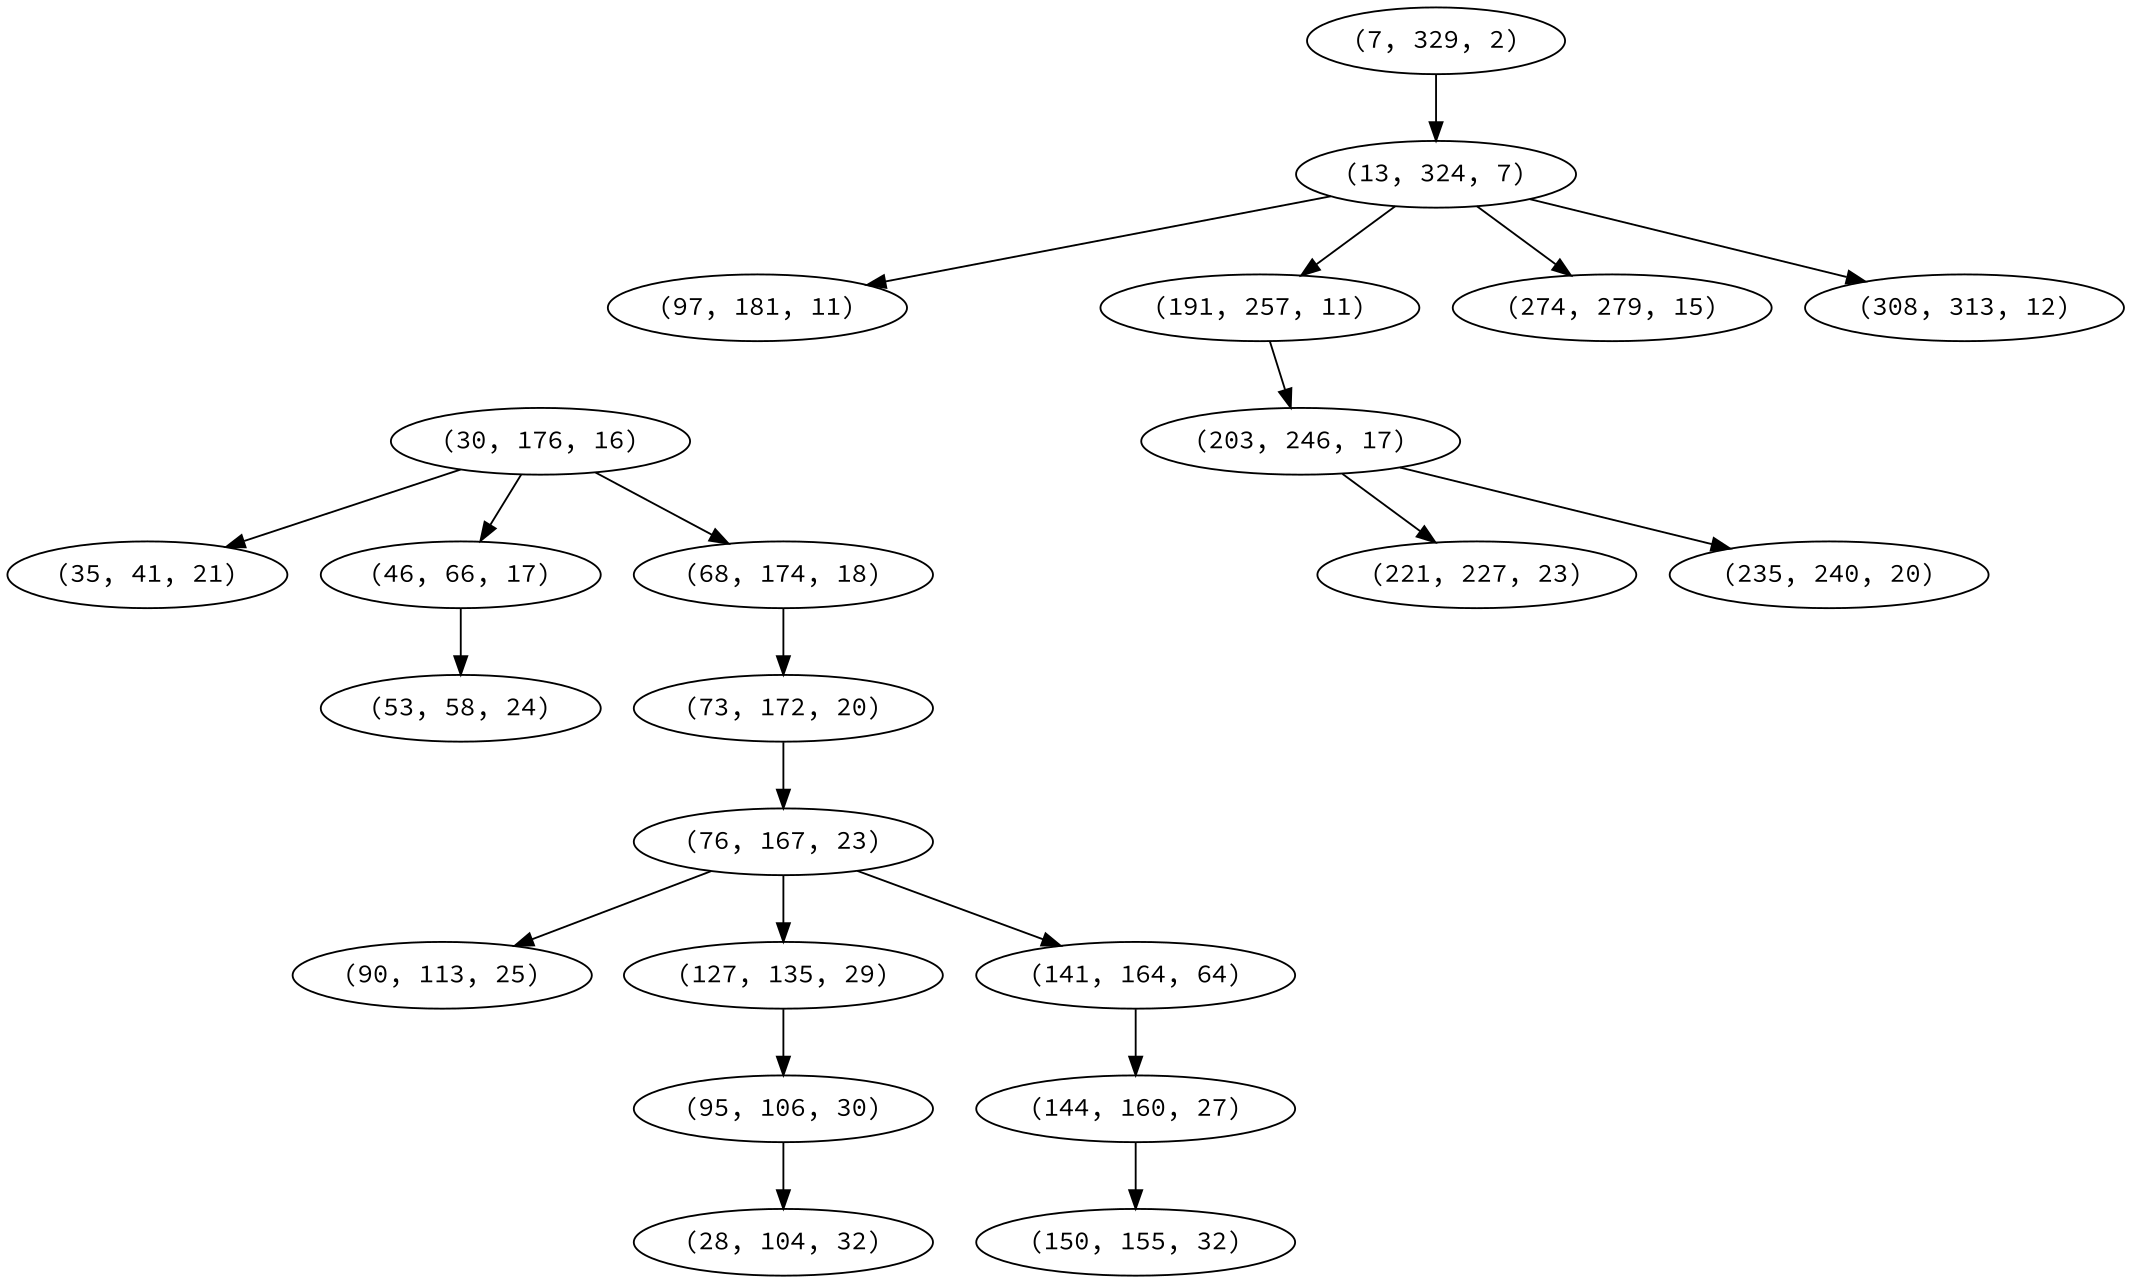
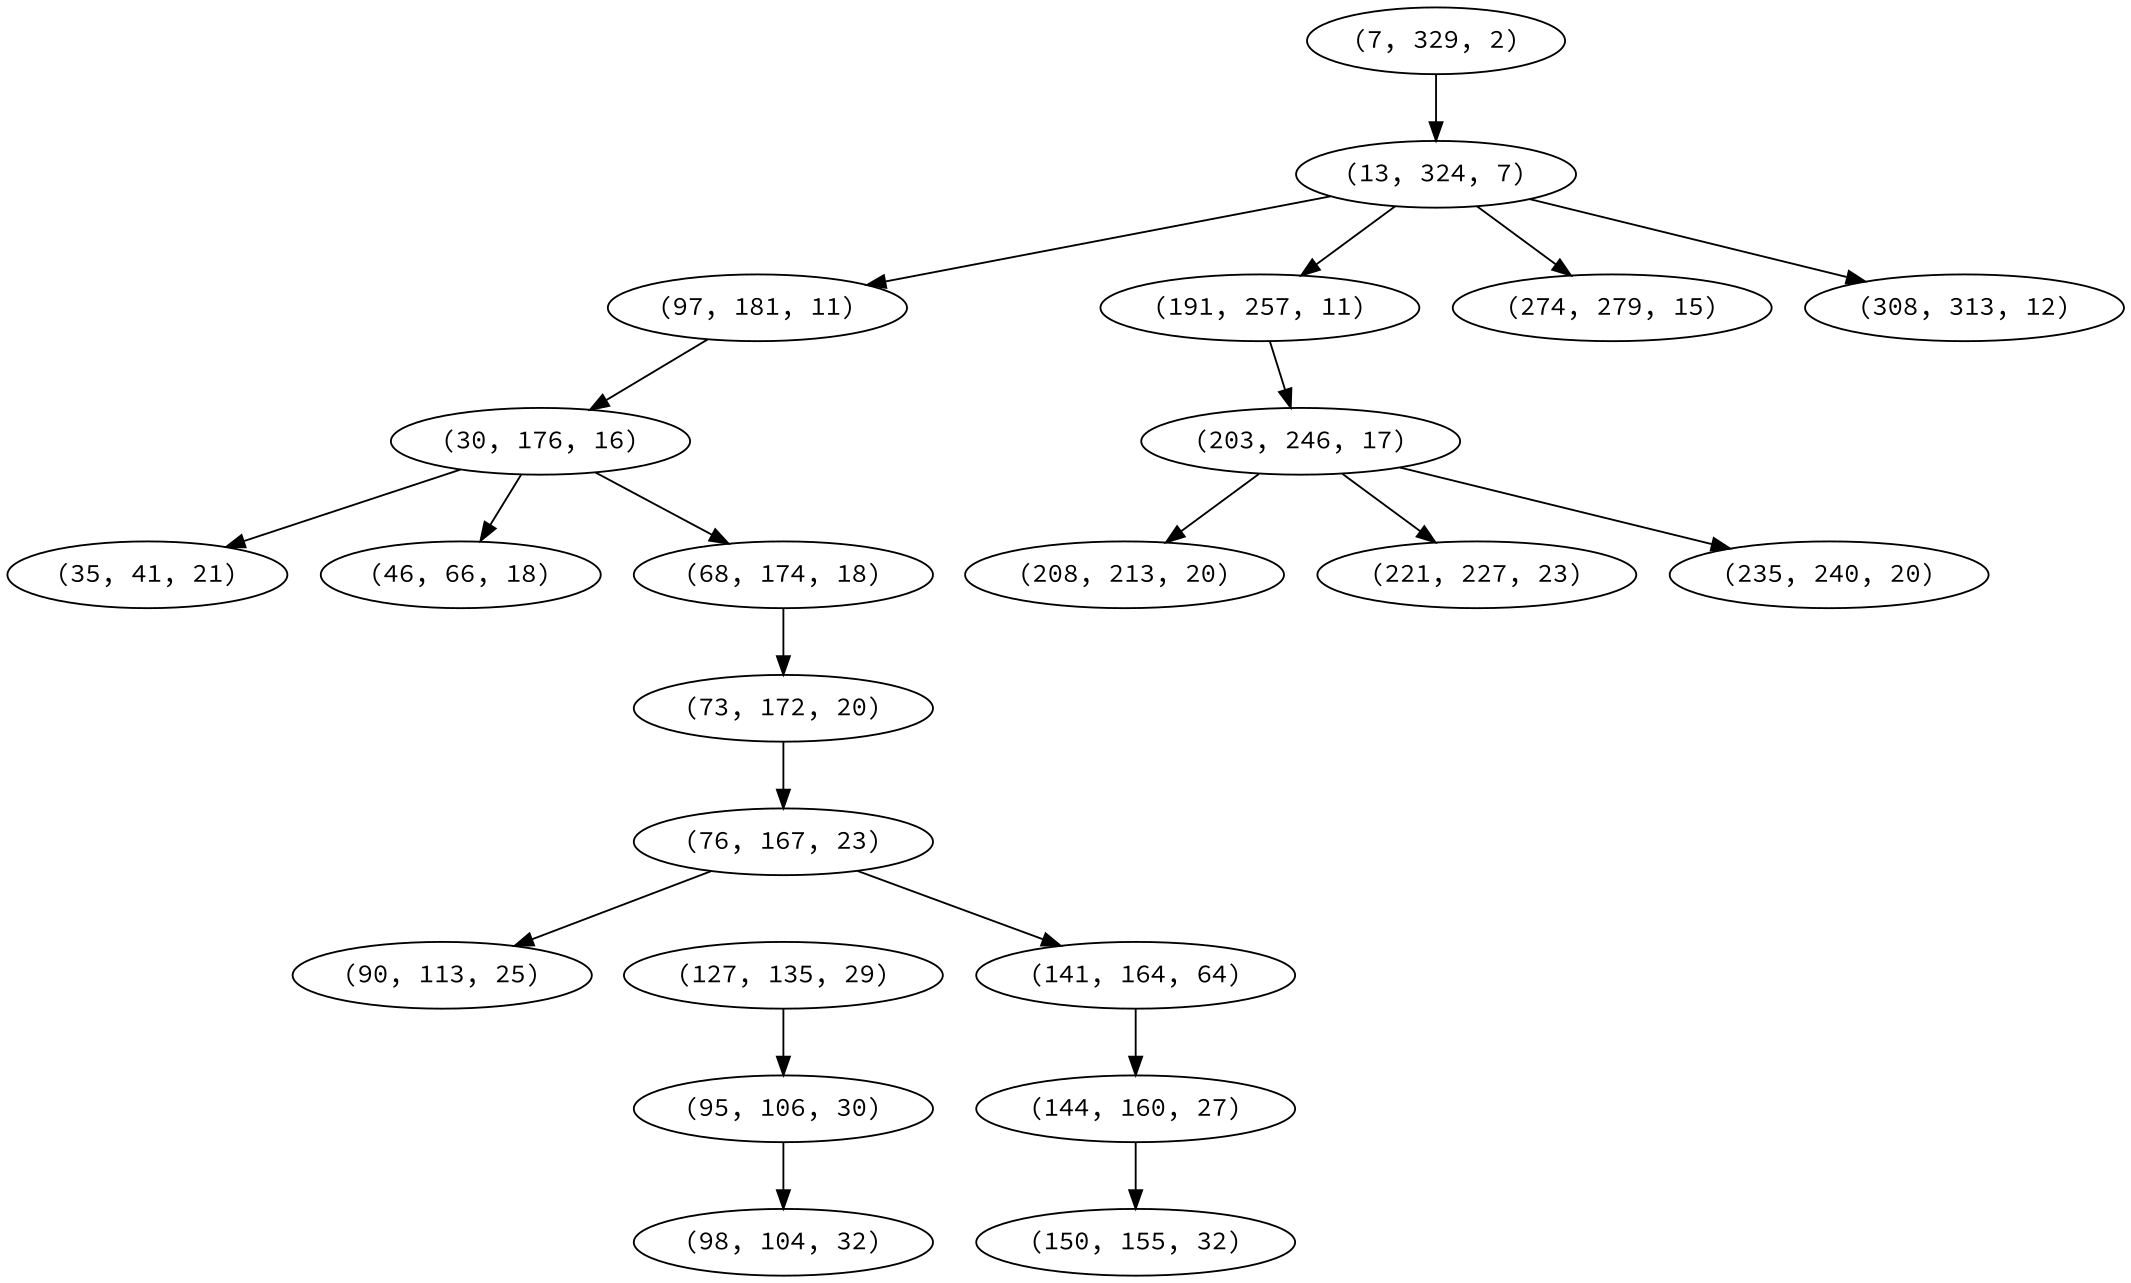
none -> (657, 370)
(461, 575) -> (461, 575)
none -> (1125, 575)
(461, 708) -> none
(783, 899) -> none
(783, 1242) -> (783, 1242)
